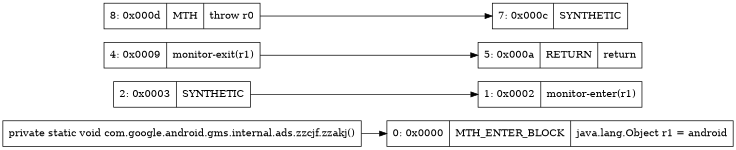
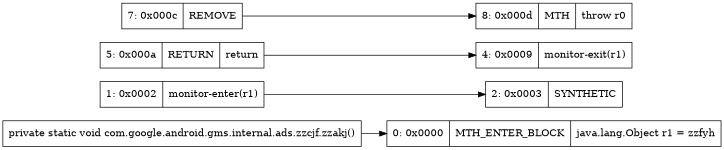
(373, 16) -> (355, 16)
(591, 16) -> (213, 16)
(365, 55) -> (366, 55)
(361, 94) -> (371, 94)
(652, 133) -> (646, 133)
